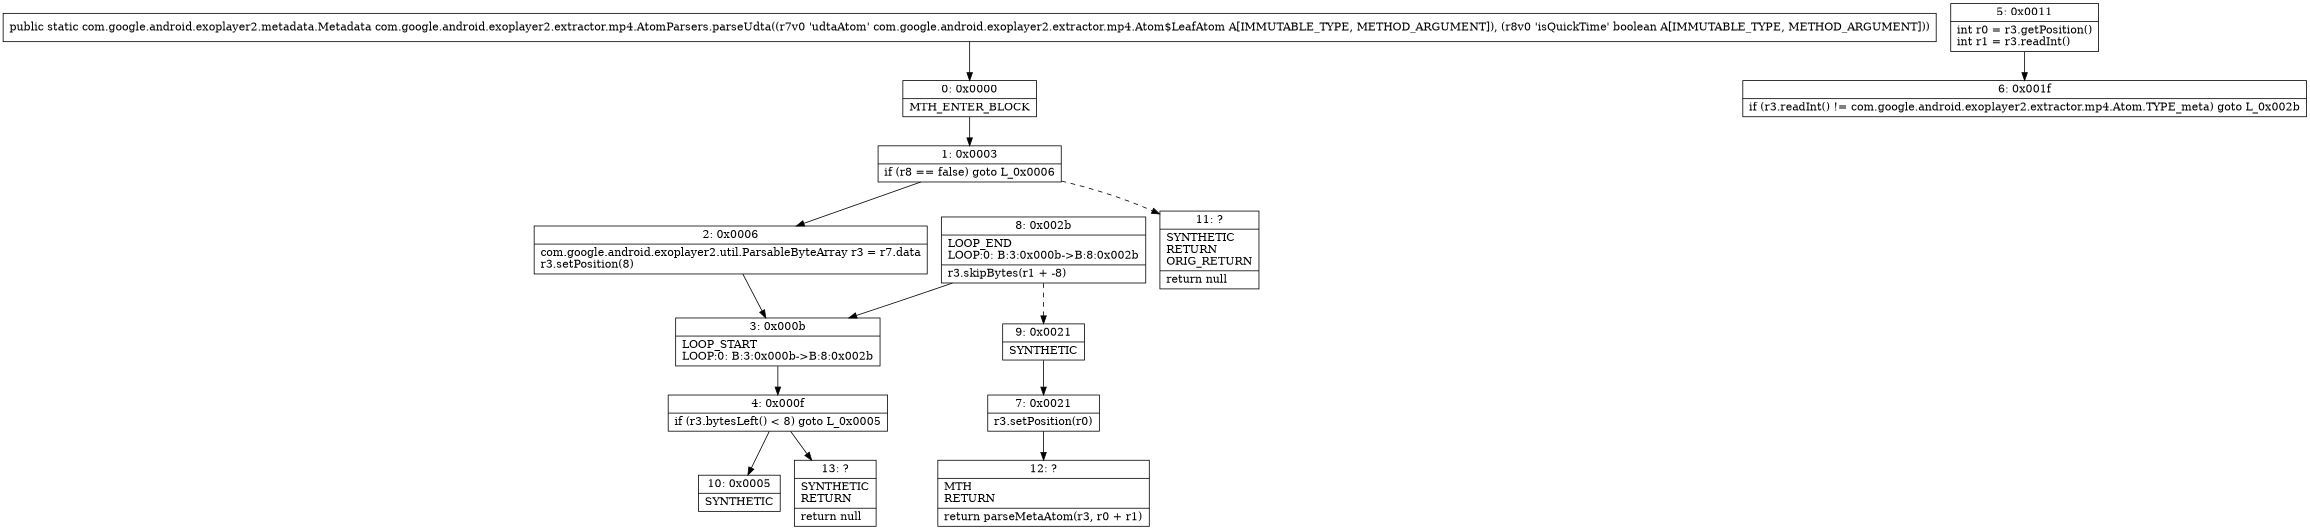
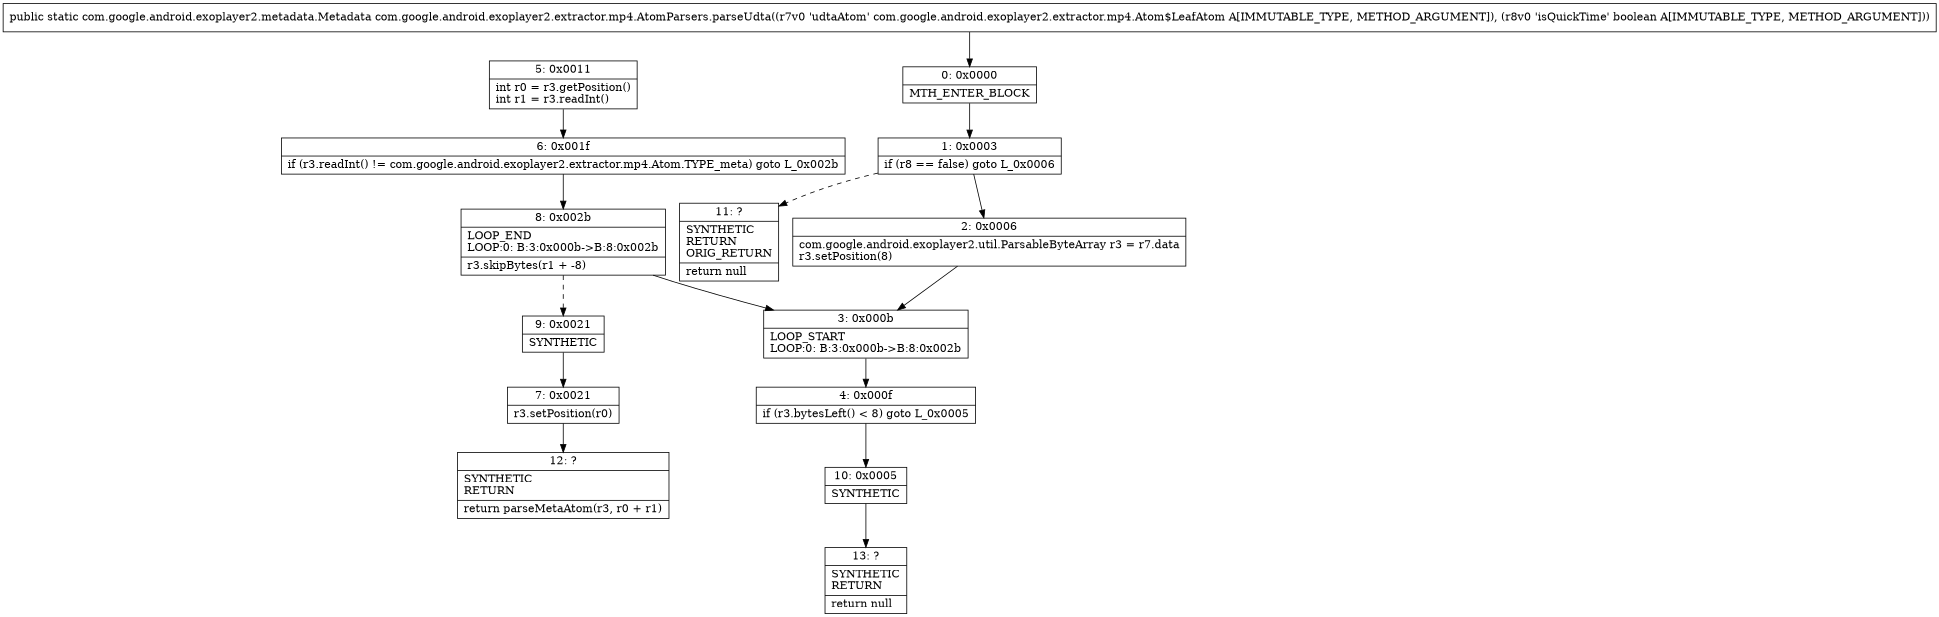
none -> (563, 188)
(799, 443) -> (866, 521)
(958, 487) -> (498, 479)
